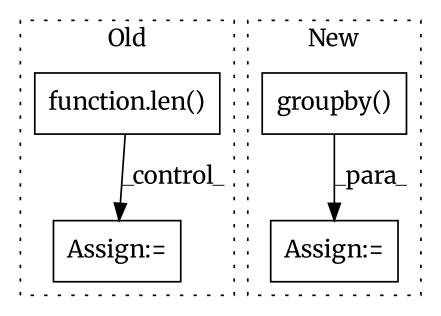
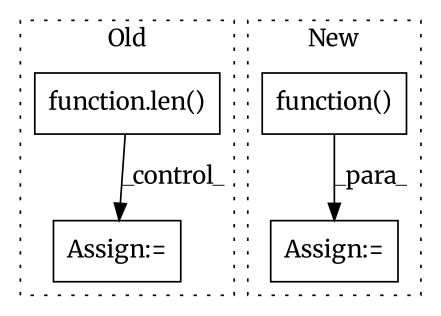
(334, 104) -> (334, 104)
